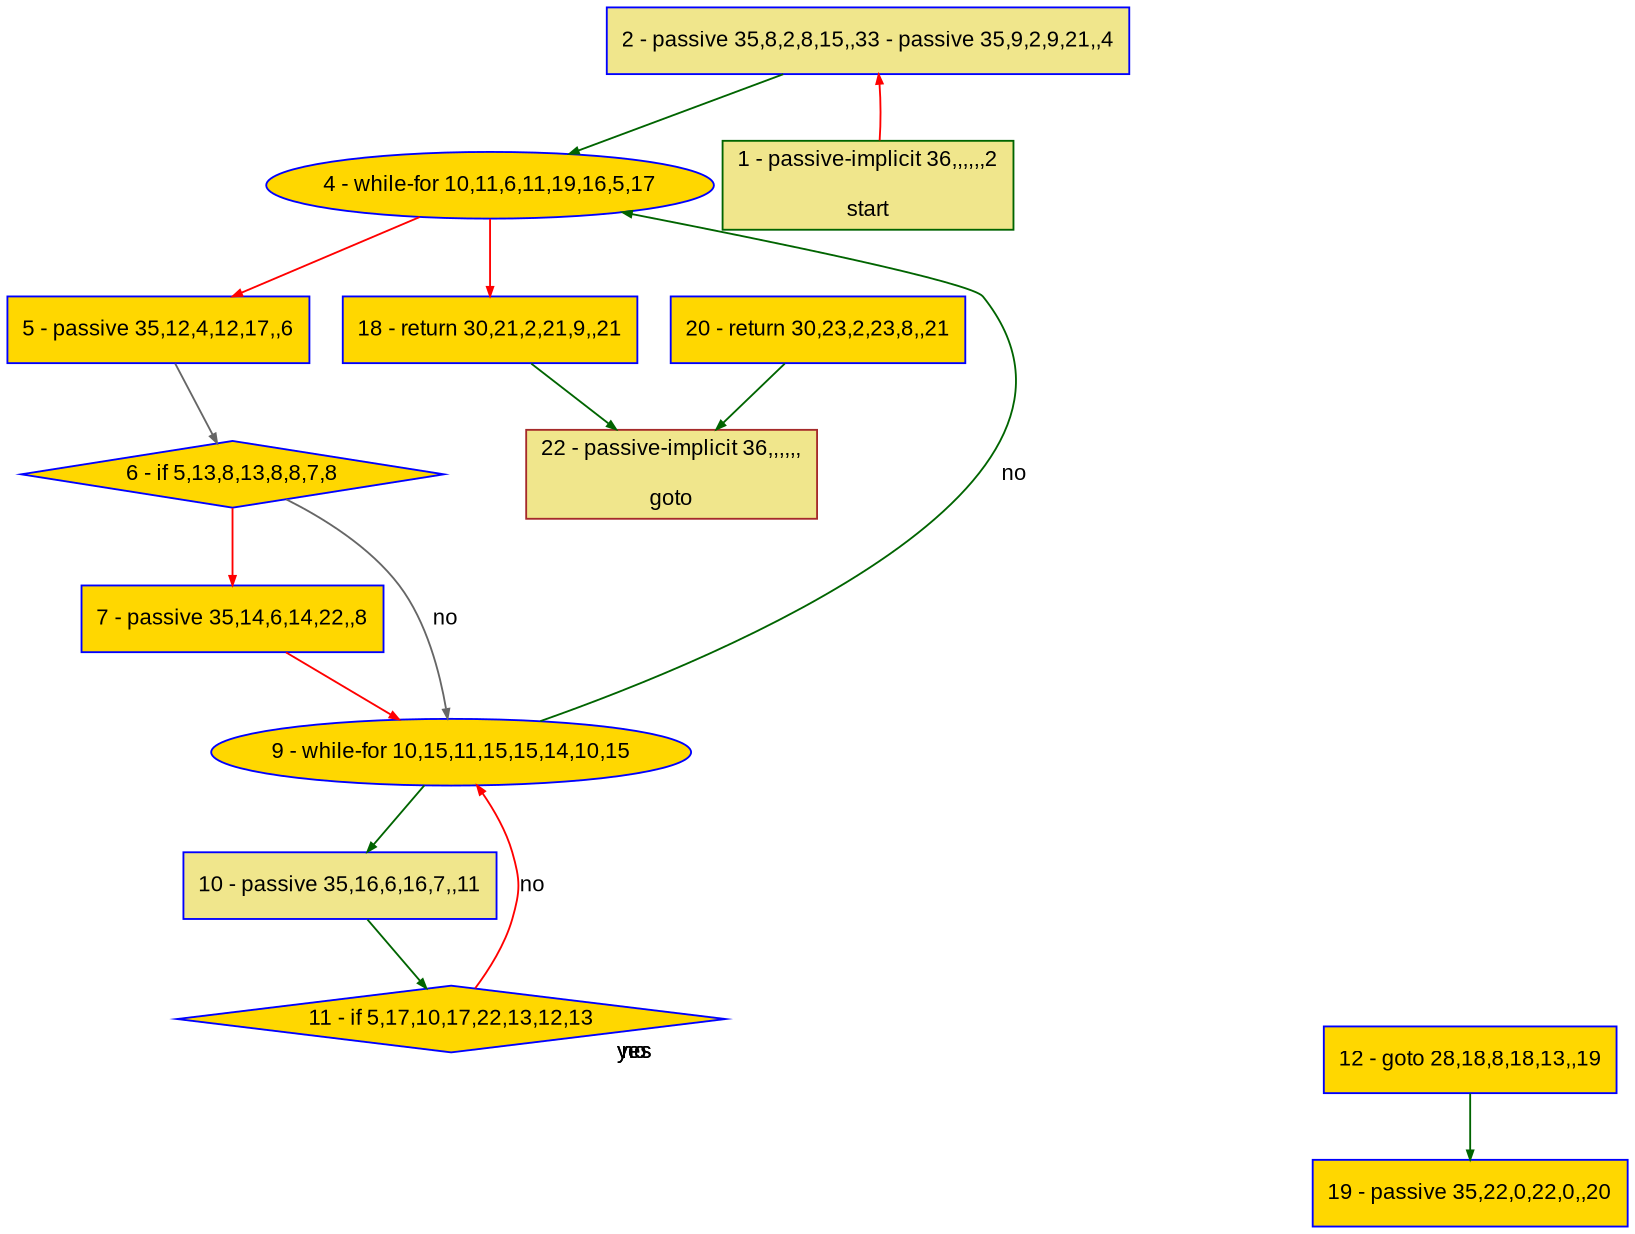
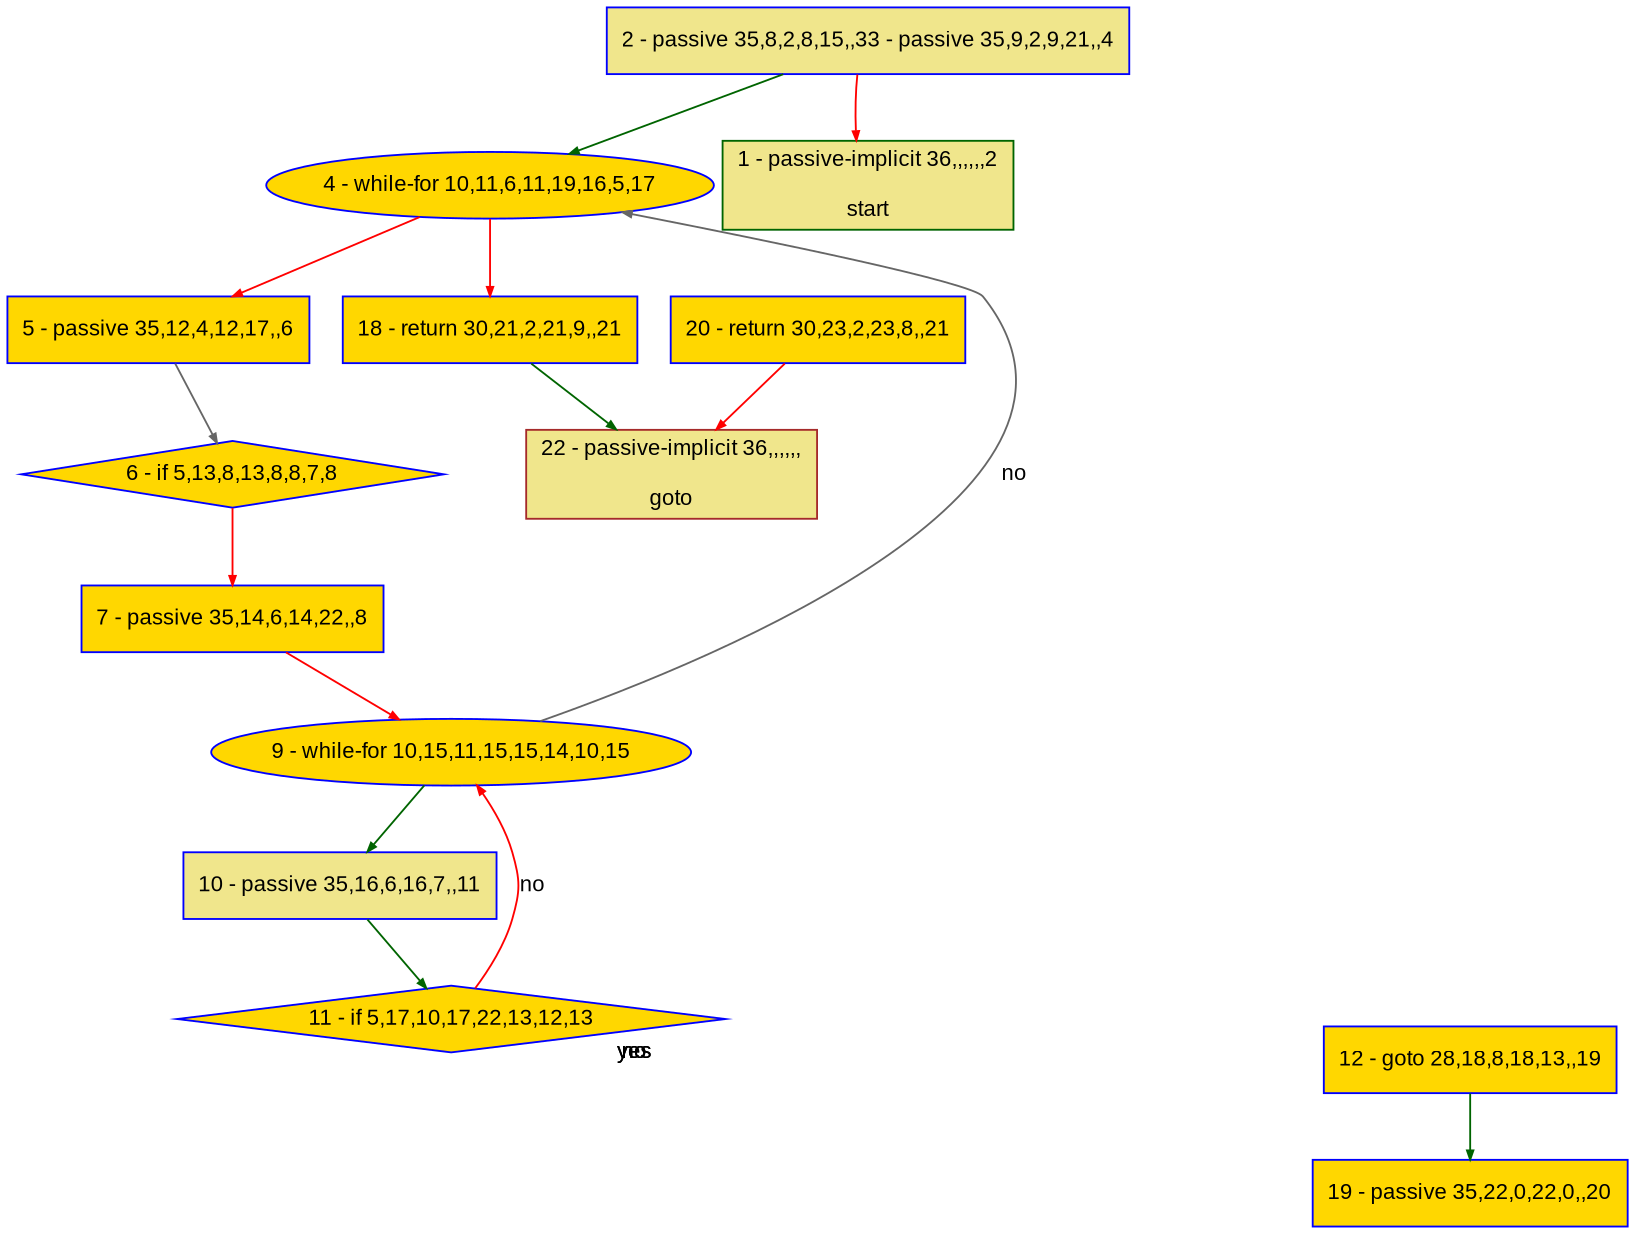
(881, 112) -> (856, 103)
(754, 393) -> (754, 393)
(989, 454) -> (989, 454)
(396, 581) -> none
